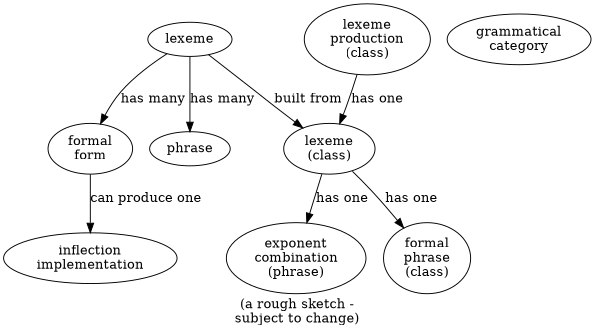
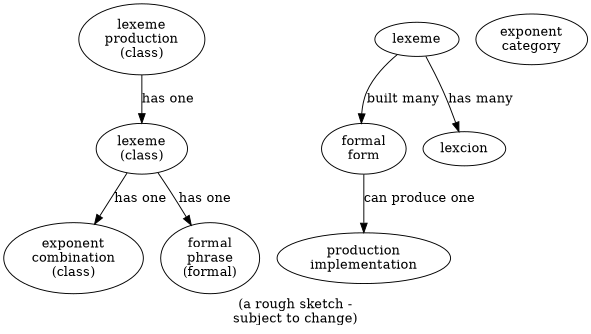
(519, 39) -> (532, 39)
(252, 88) -> none
(153, 99) -> (403, 99)
(190, 149) -> (464, 149)
(90, 258) -> (364, 258)
(296, 258) -> (74, 258)
(427, 258) -> (210, 258)
